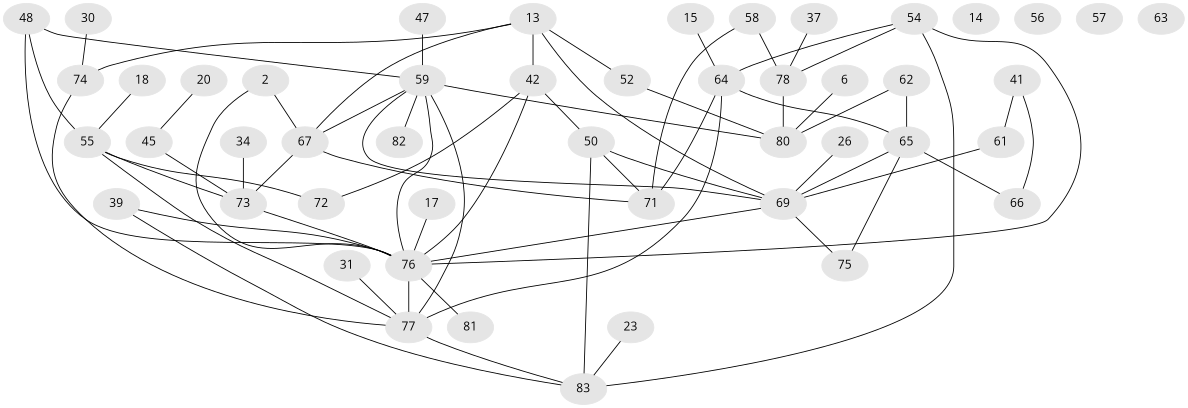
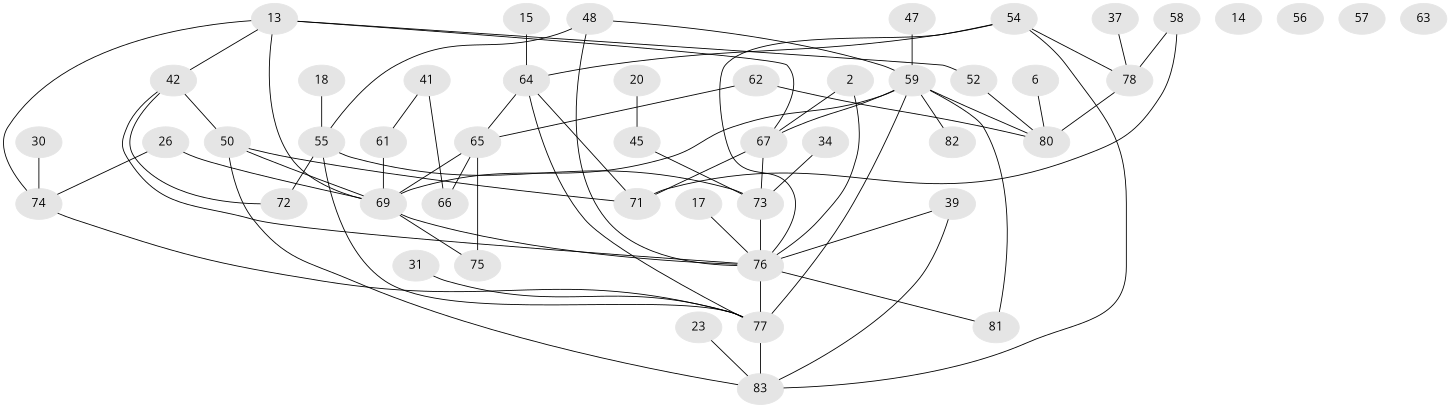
none -> (102, 173)
(406, 181) -> (1003, 185)
